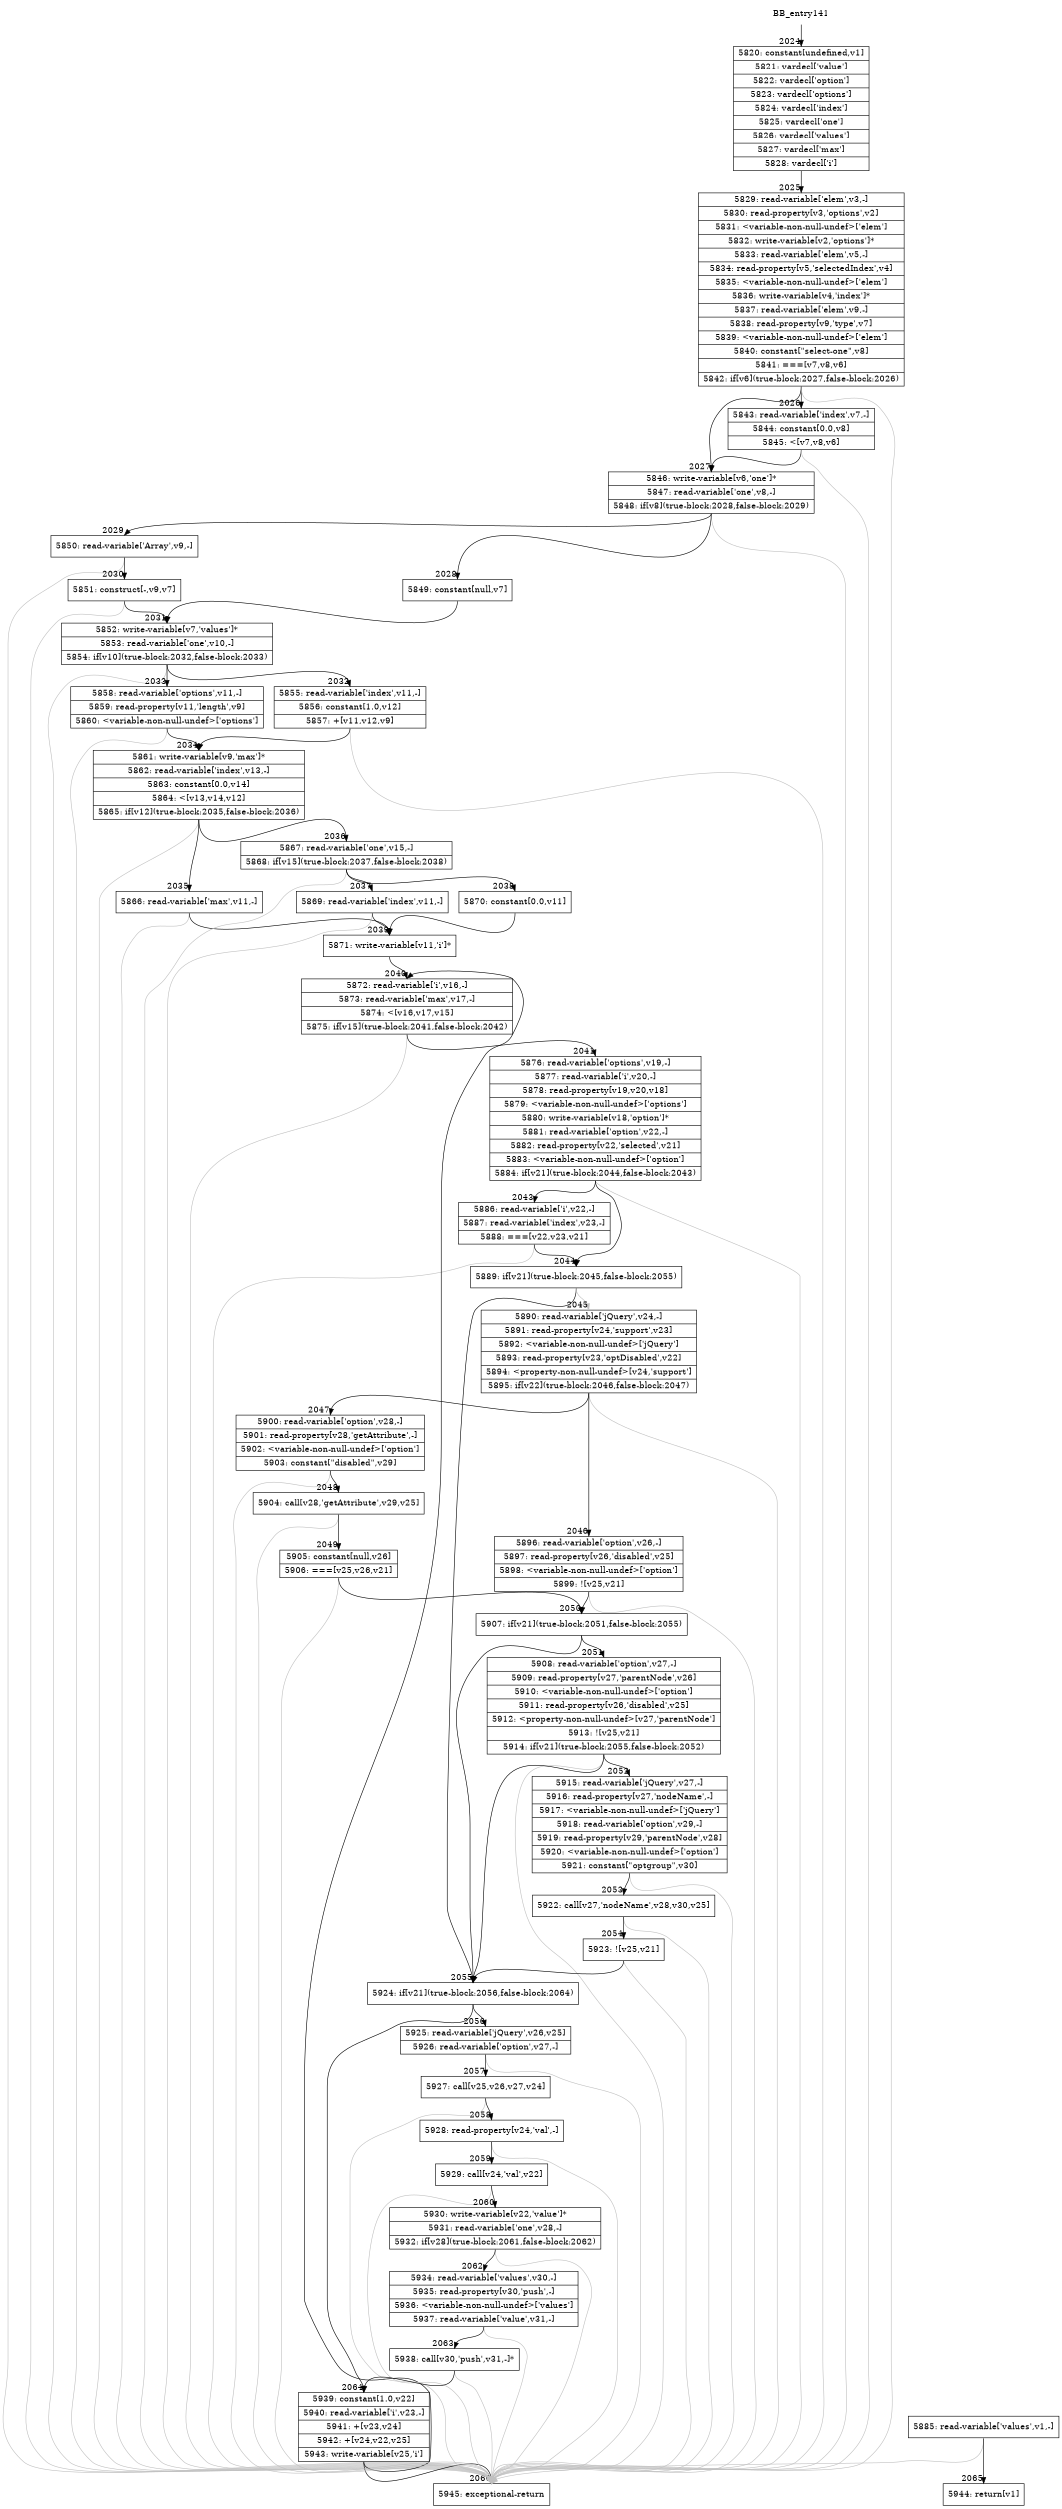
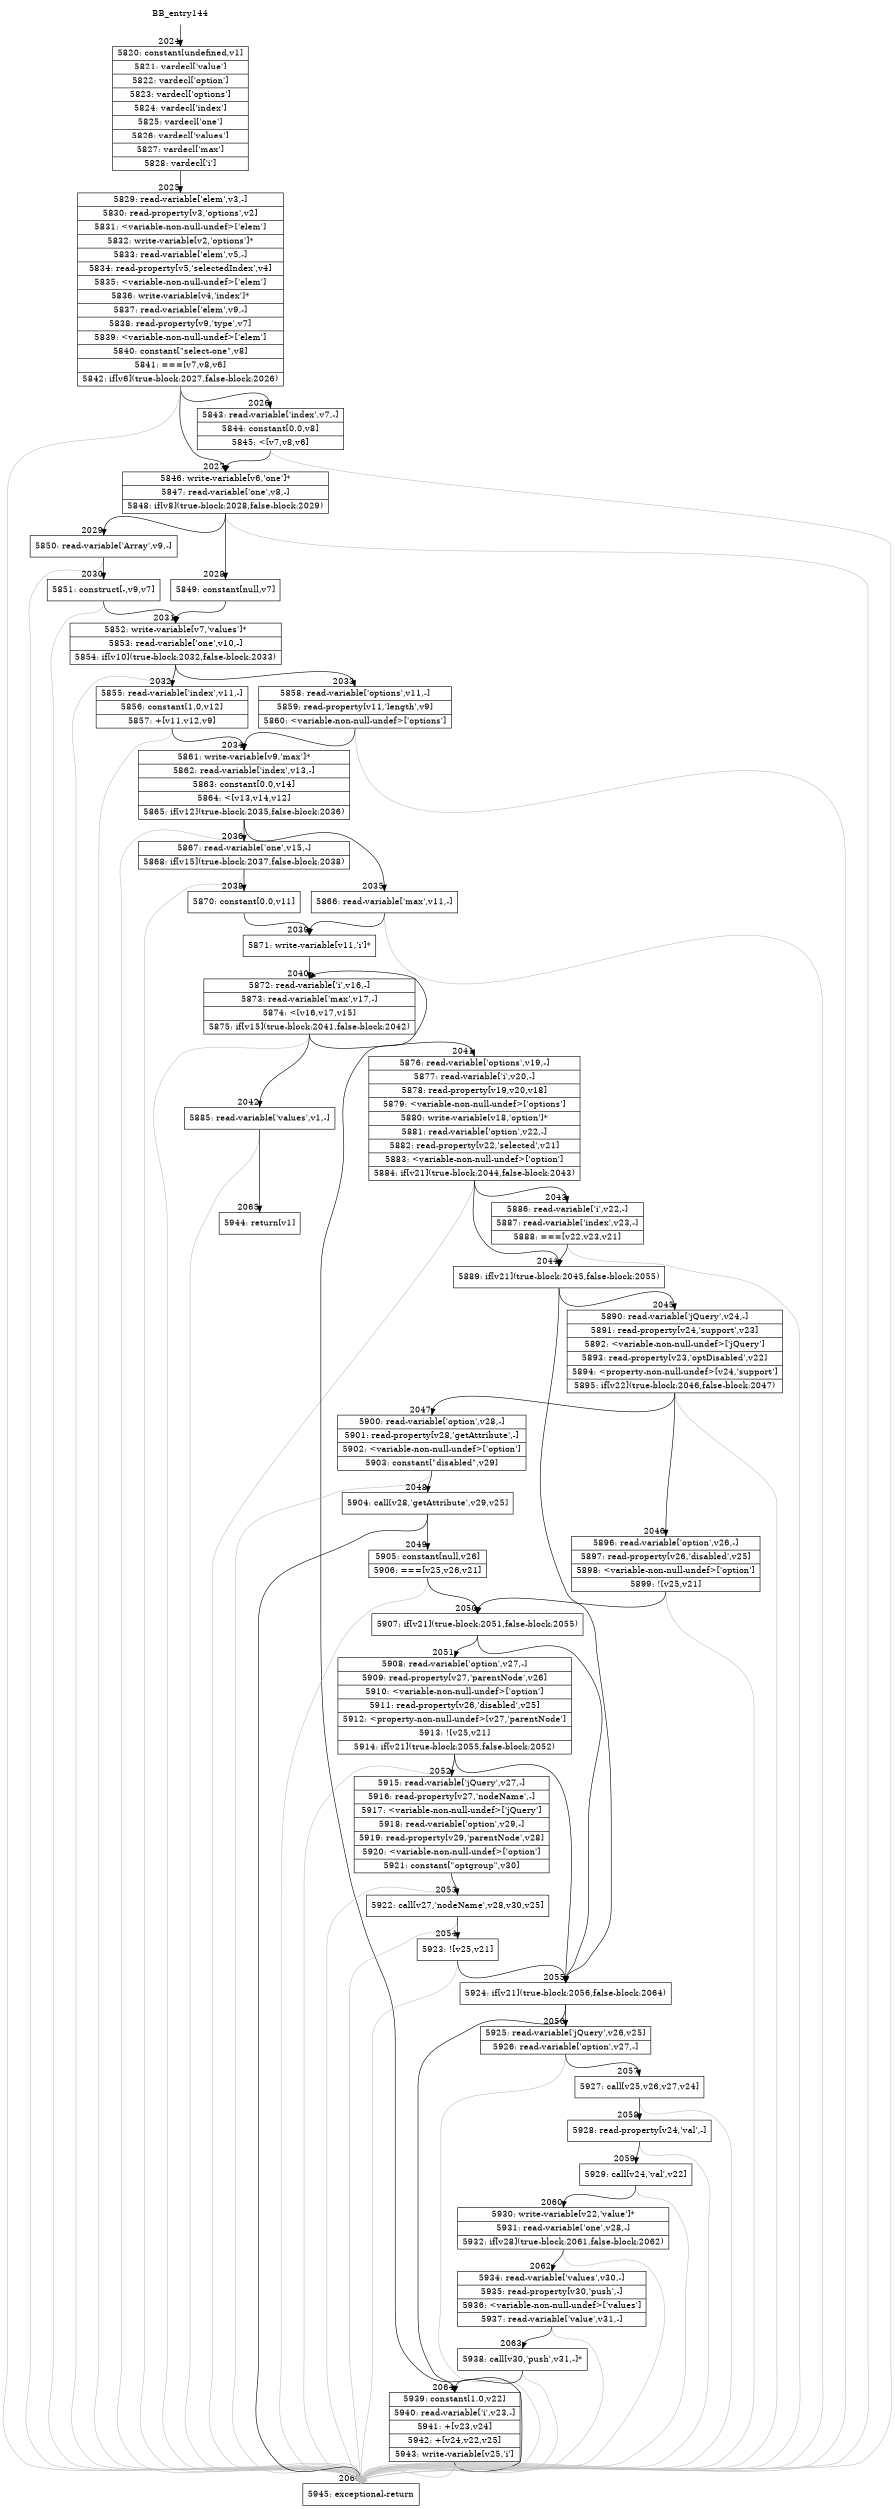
(801, 14) -> (180, 14)
(372, 902) -> none
none -> (287, 1069)
(580, 1297) -> (614, 1300)
(259, 2074) -> (258, 1980)
(425, 2473) -> (424, 2476)
